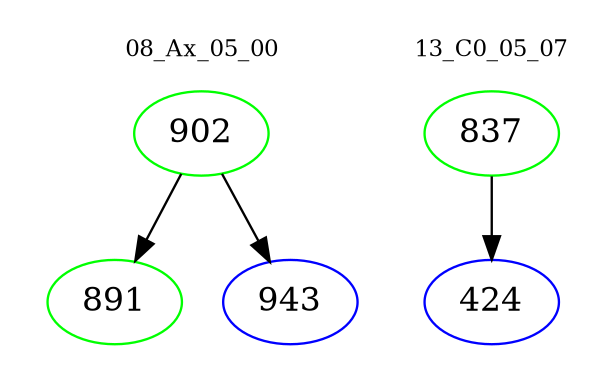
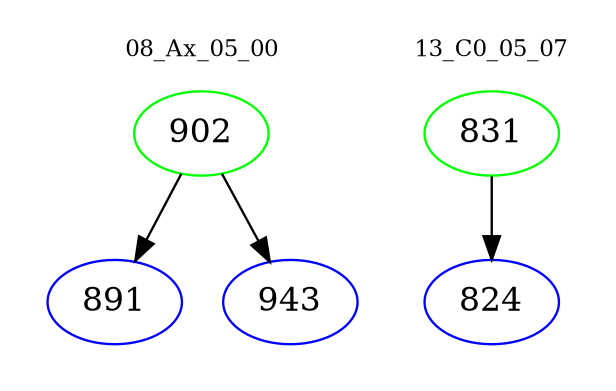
(492, 133) -> (492, 133)
(115, 302) -> (115, 302)
(492, 302) -> (492, 302)
